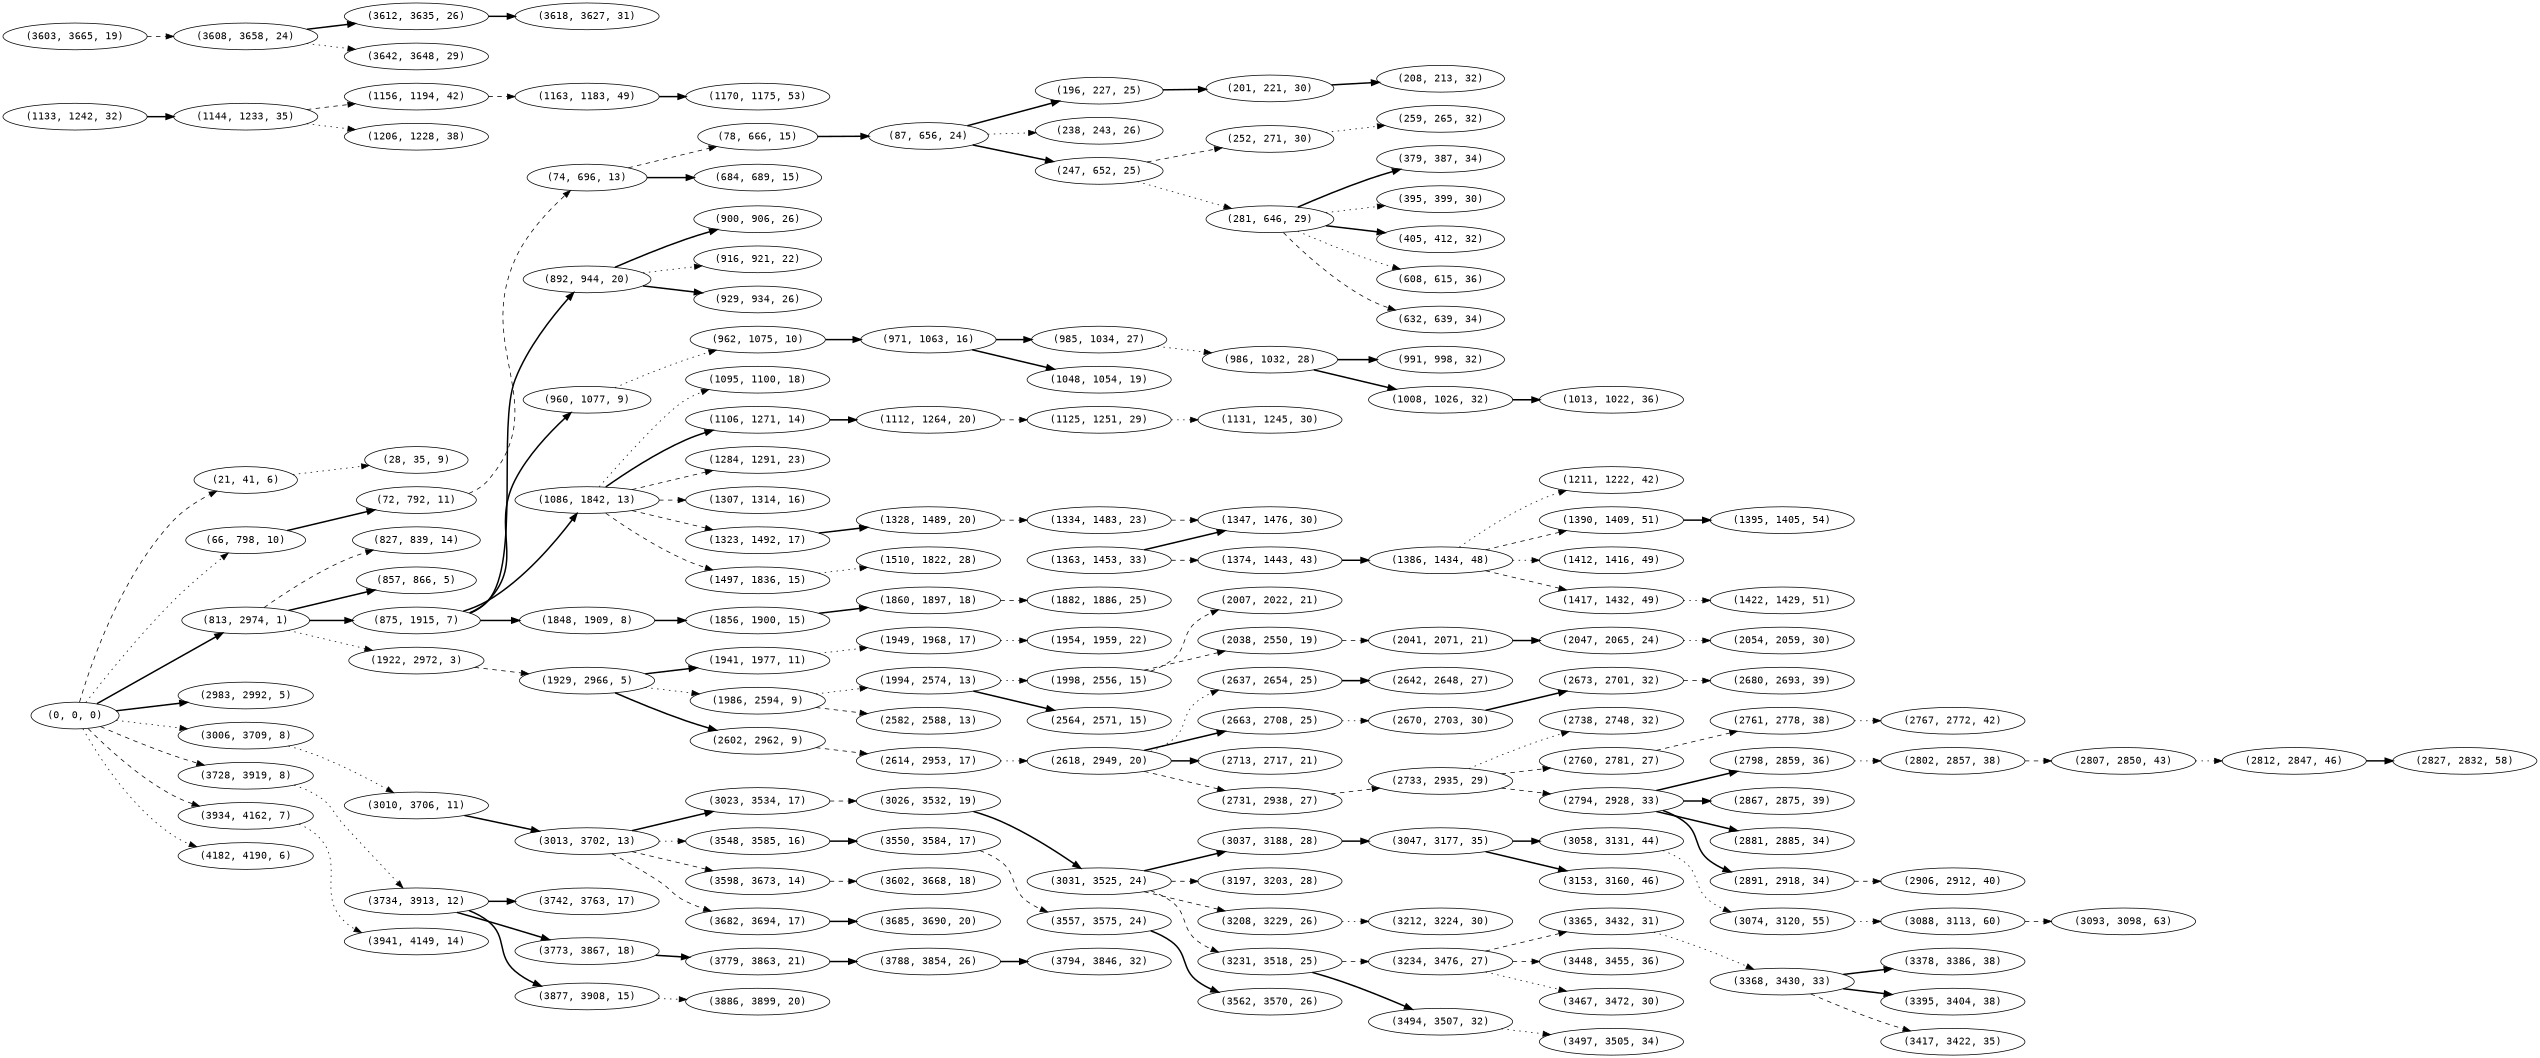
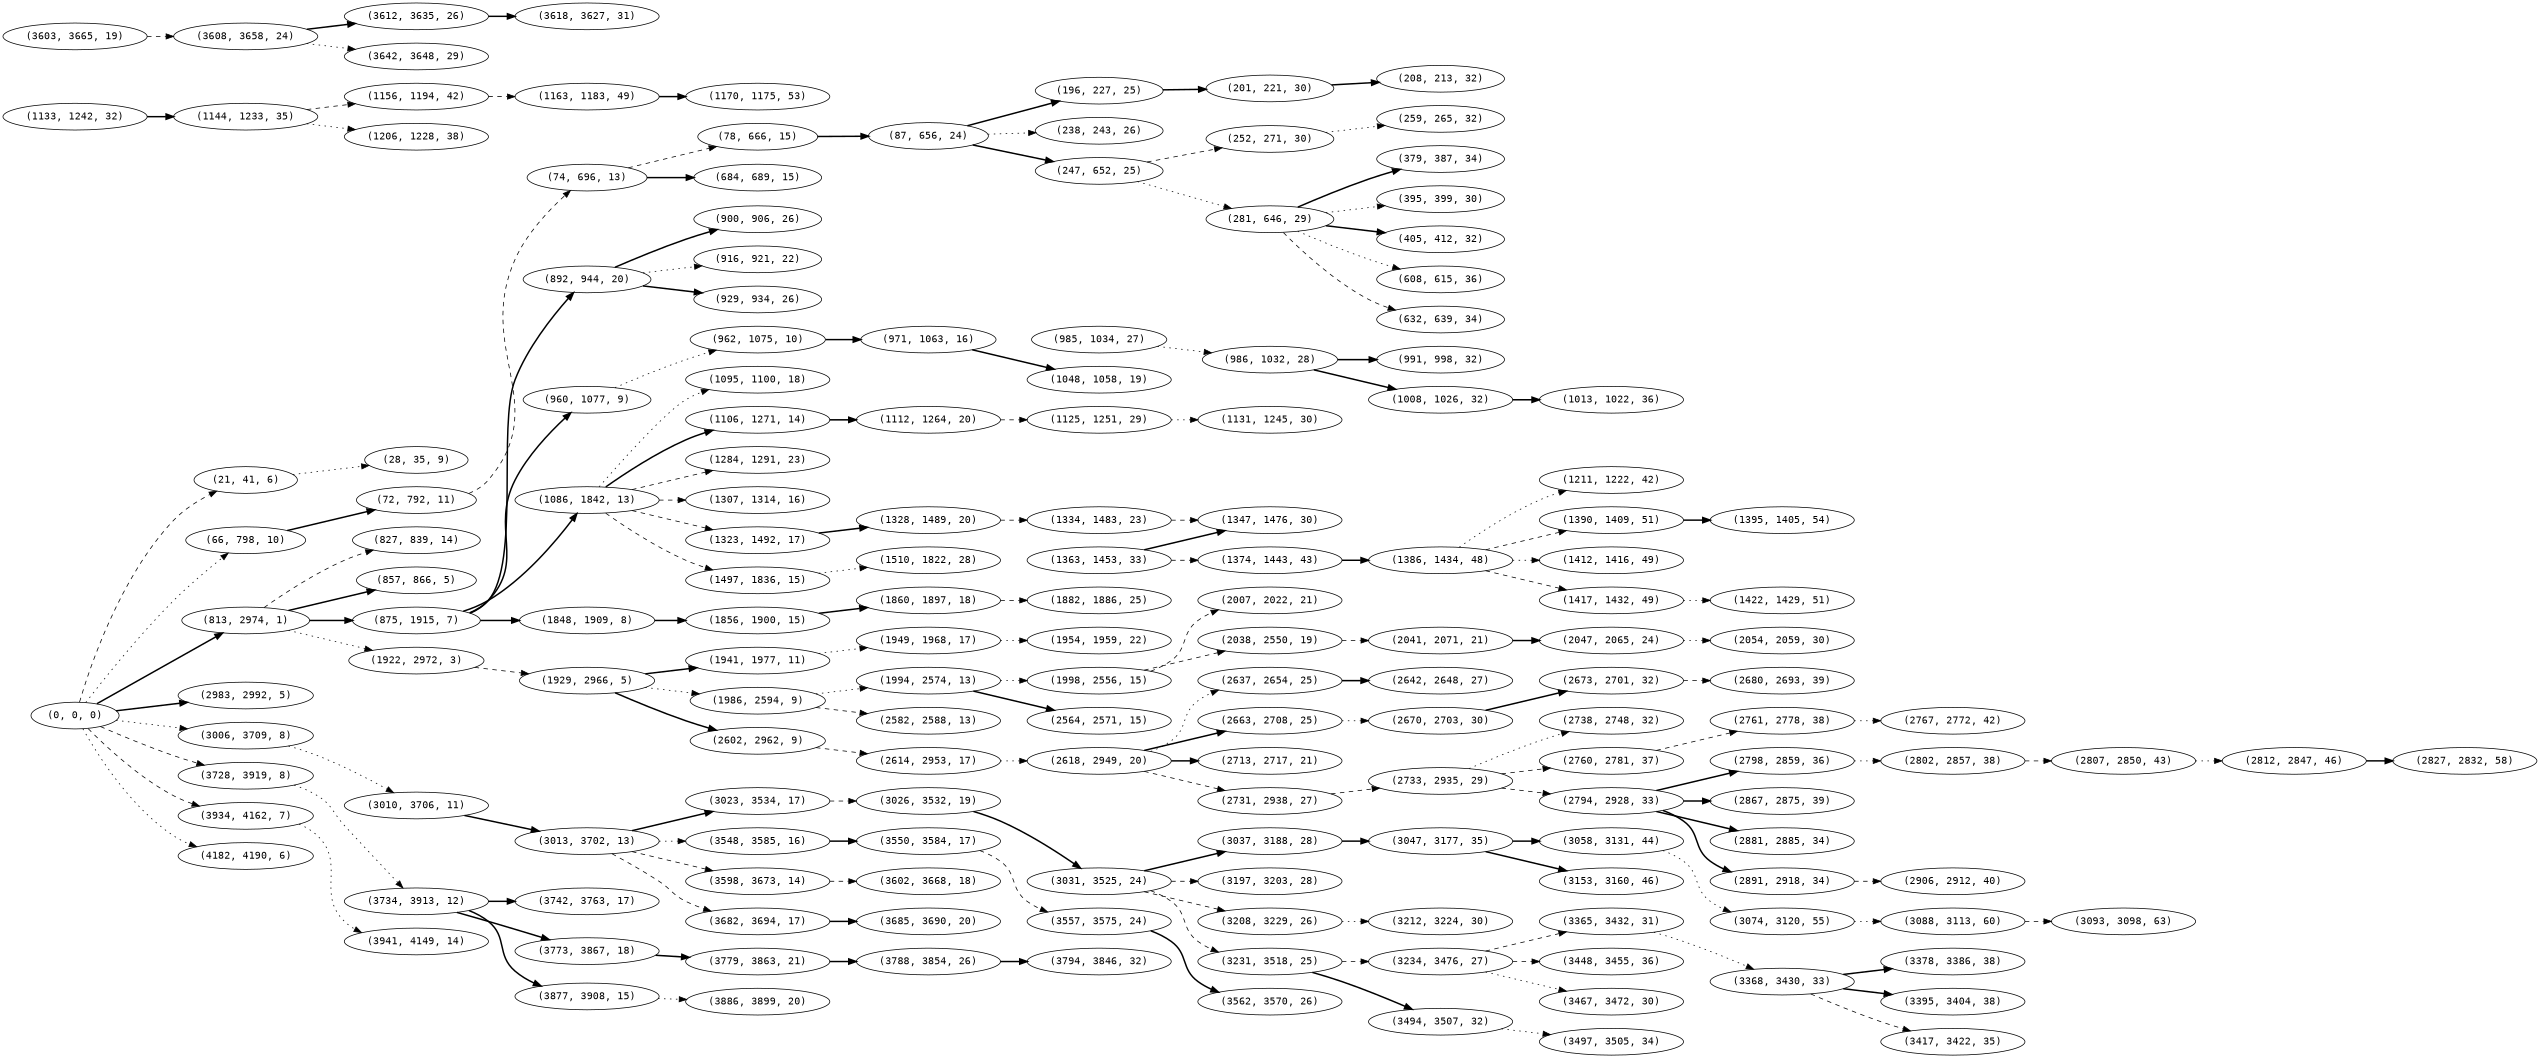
(1010, 340) -> none
(1099, 380) -> (1099, 380)
(1611, 761) -> (1611, 761)
